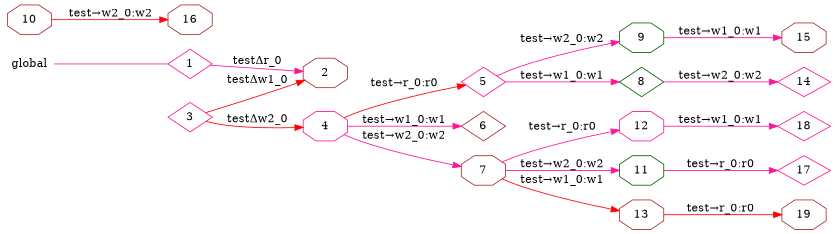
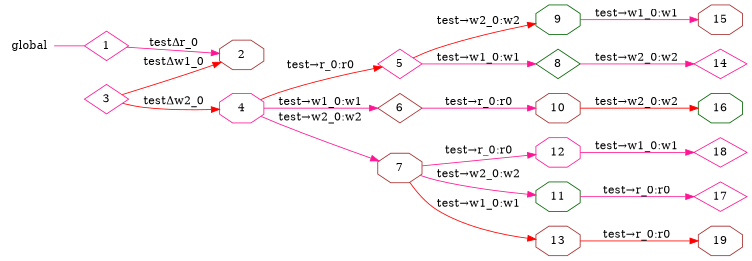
(190, 20) -> (720, 108)
(553, 57) -> (470, 39)
none -> (475, 108)
